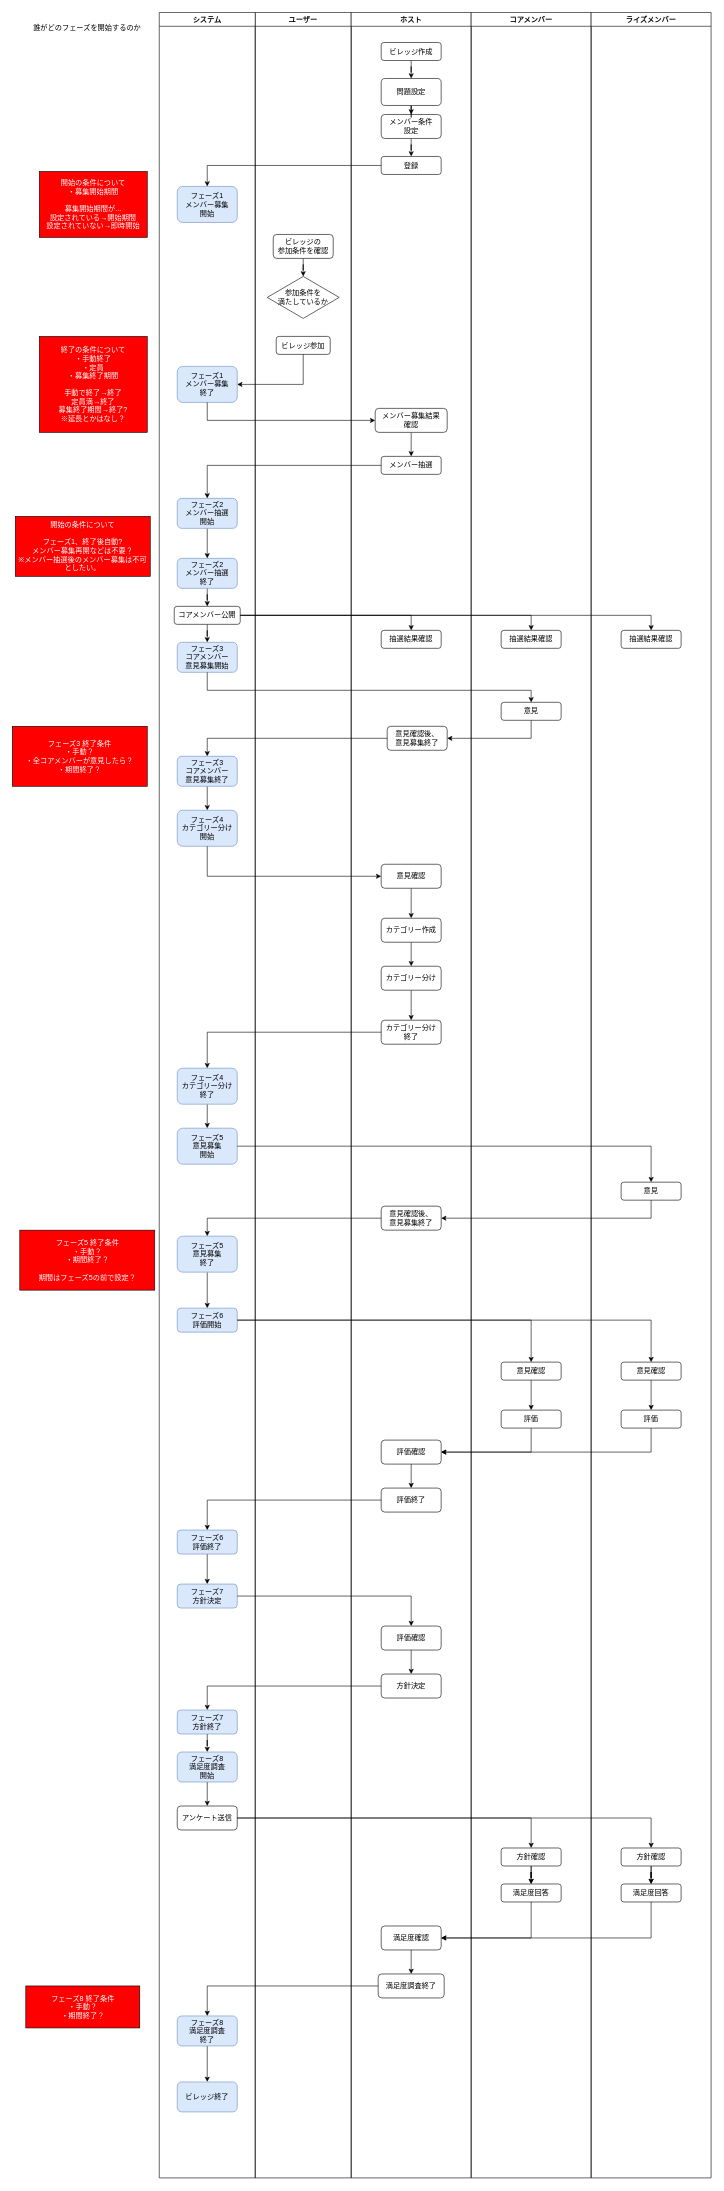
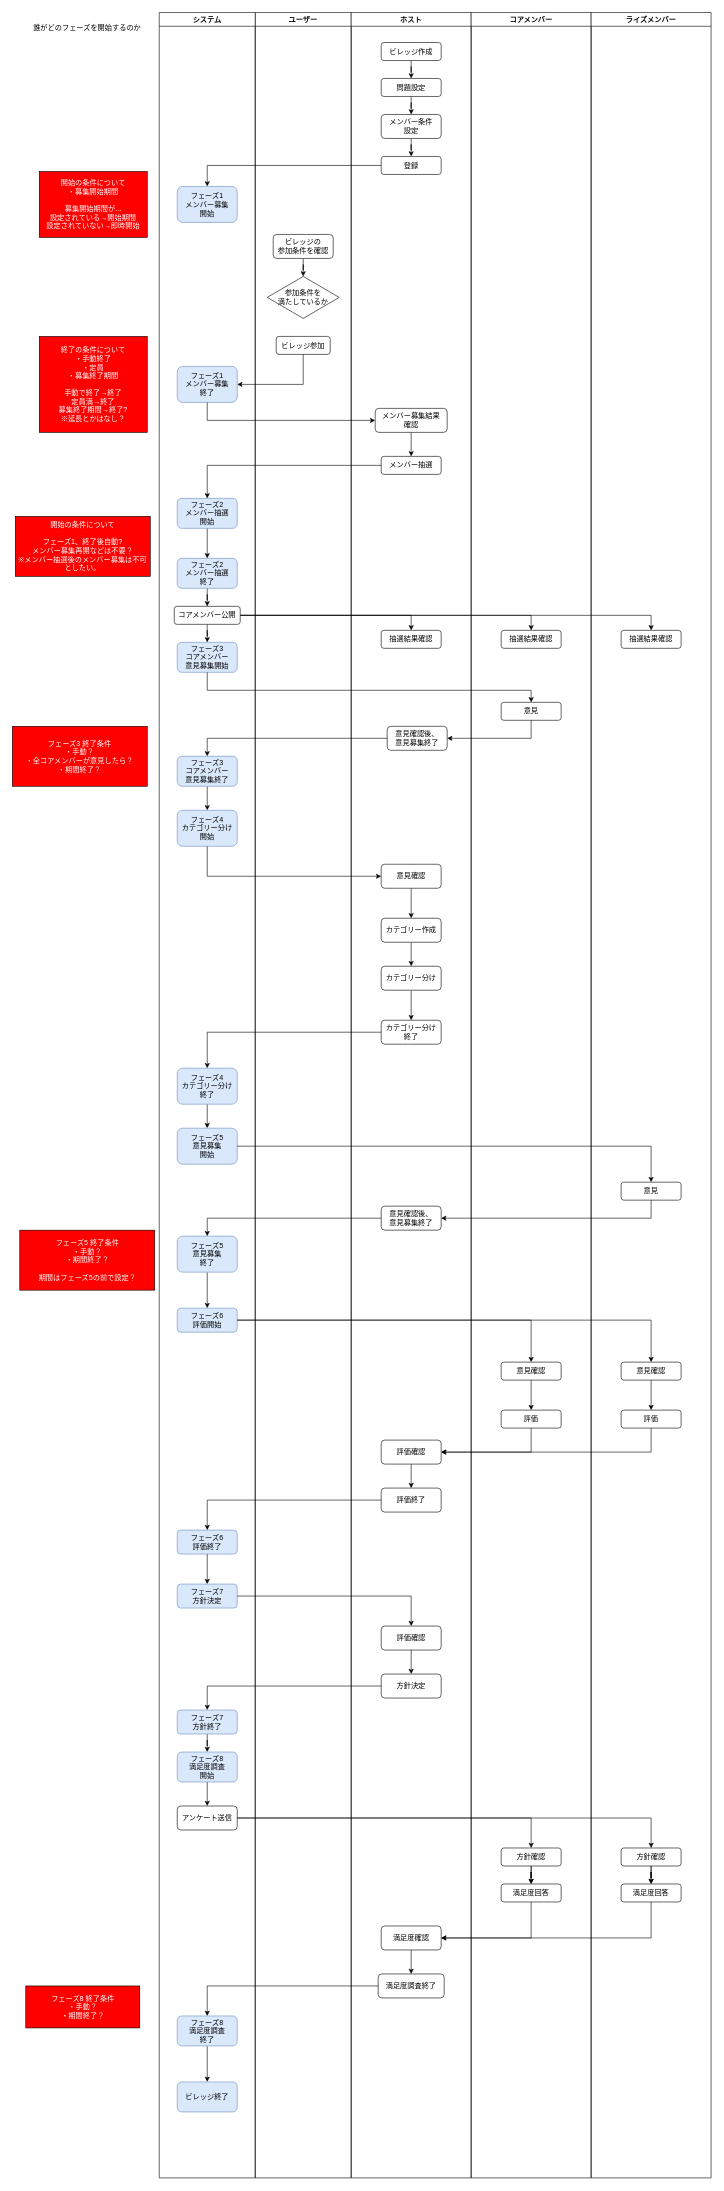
(411, 92) -> (411, 87)
